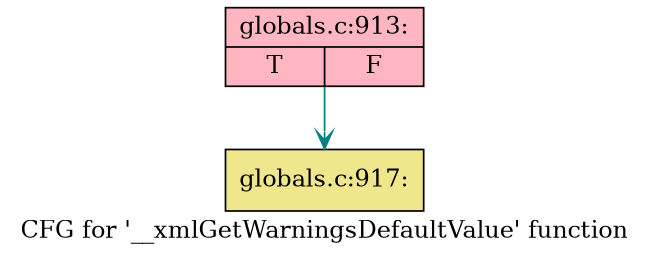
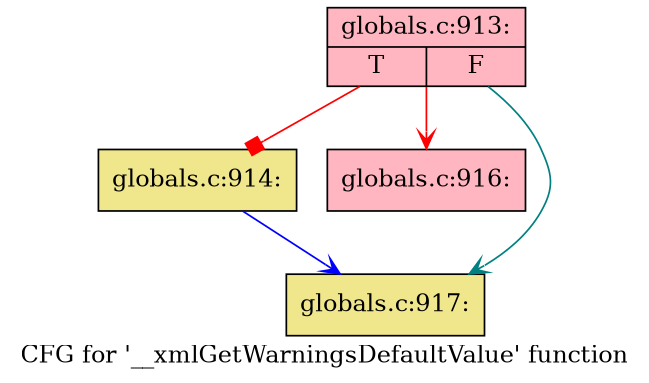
none -> (198, 180)
none -> (426, 180)
